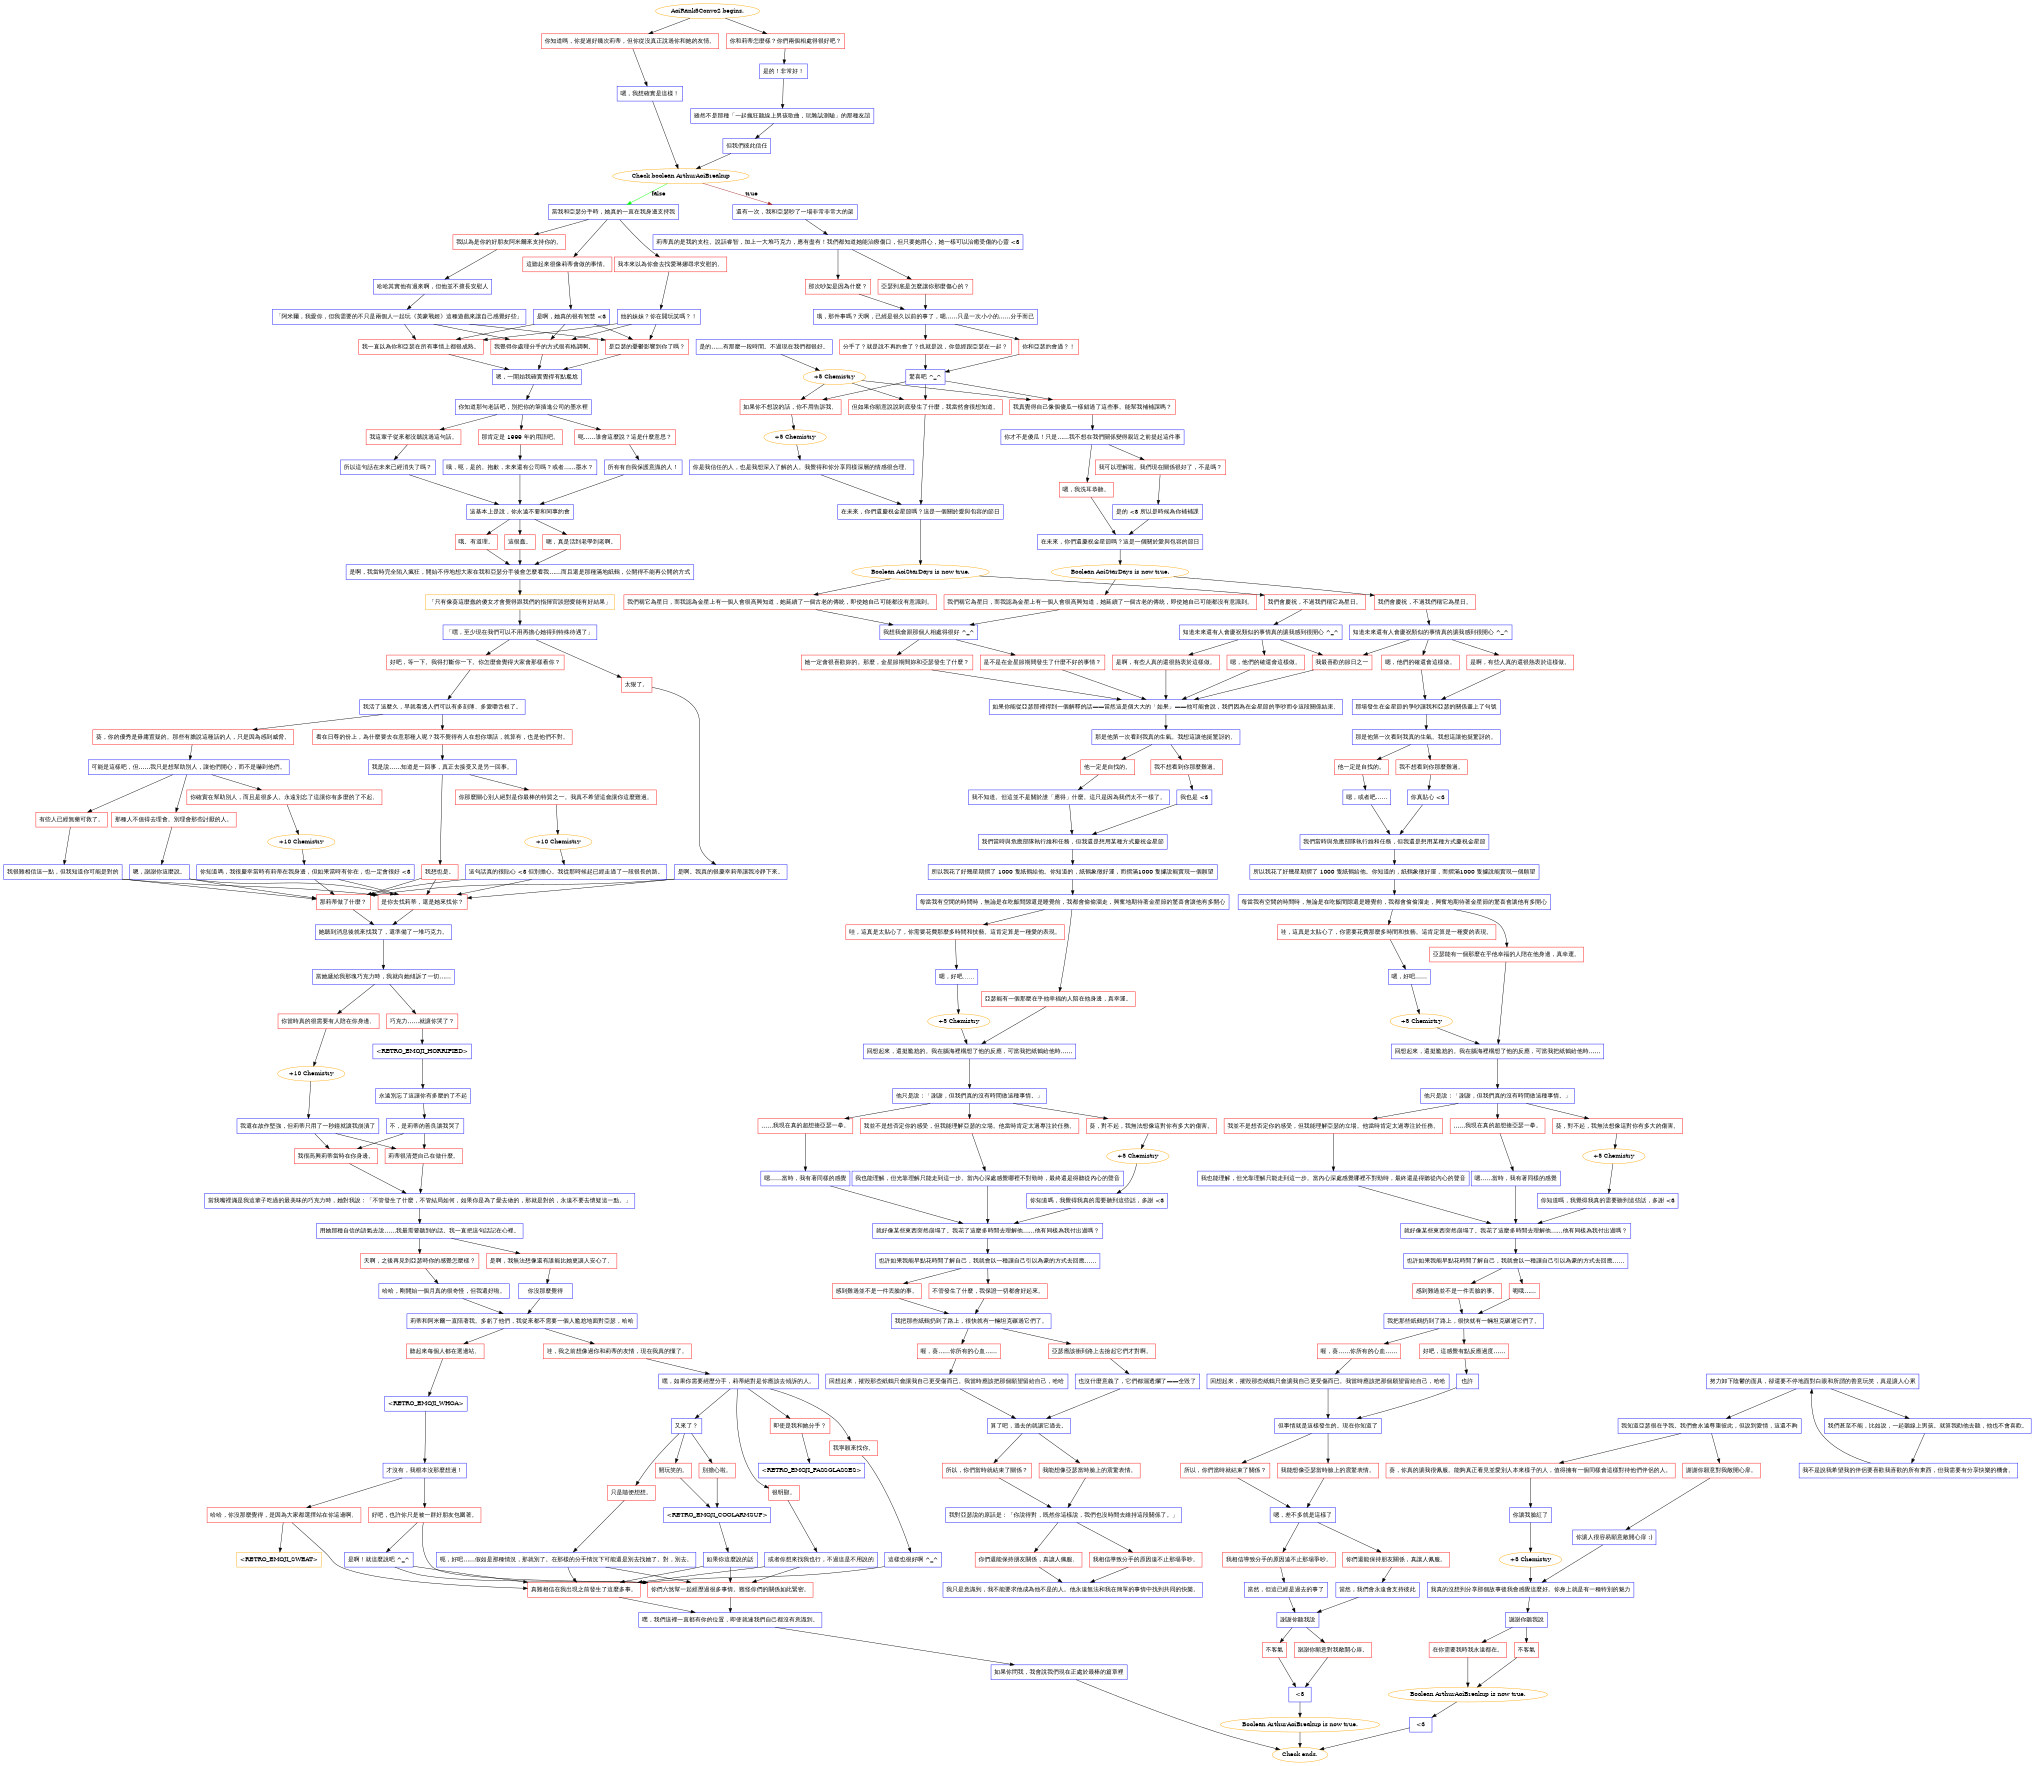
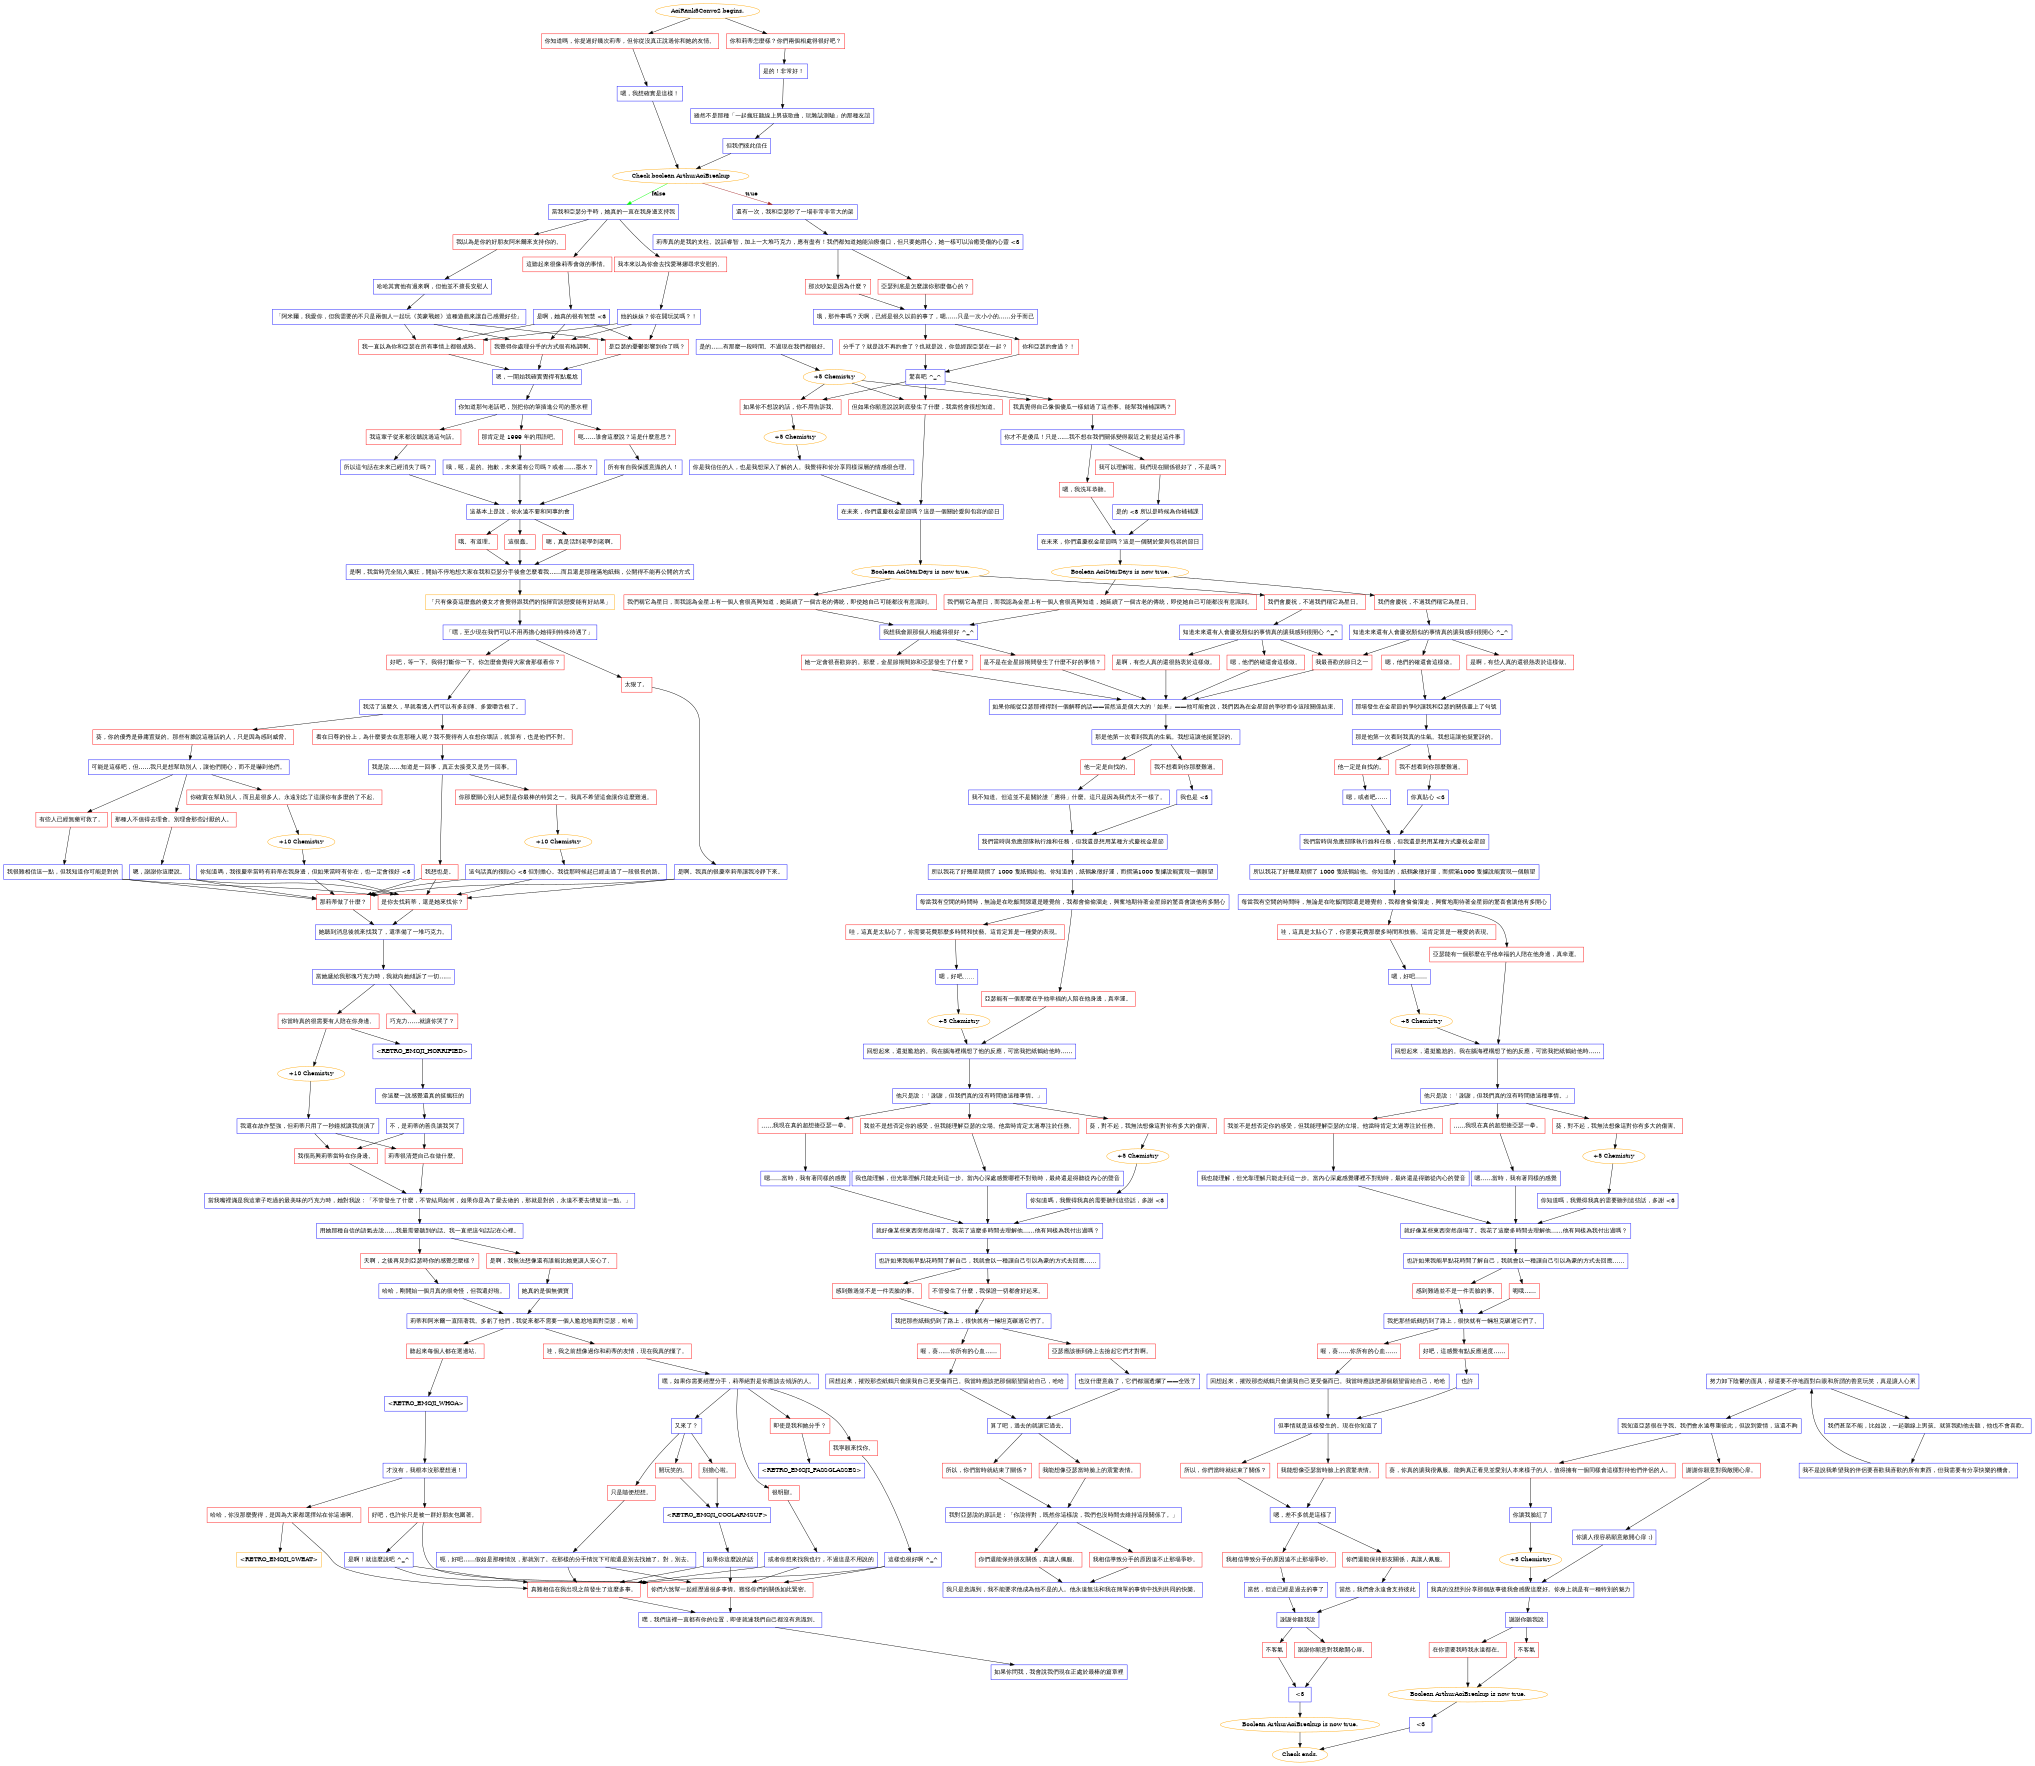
(422, 1034) -> (373, 1036)
(423, 1096) -> (423, 1096)
(546, 1291) -> (546, 1291)
none -> (832, 1575)
(1175, 1718) -> none
